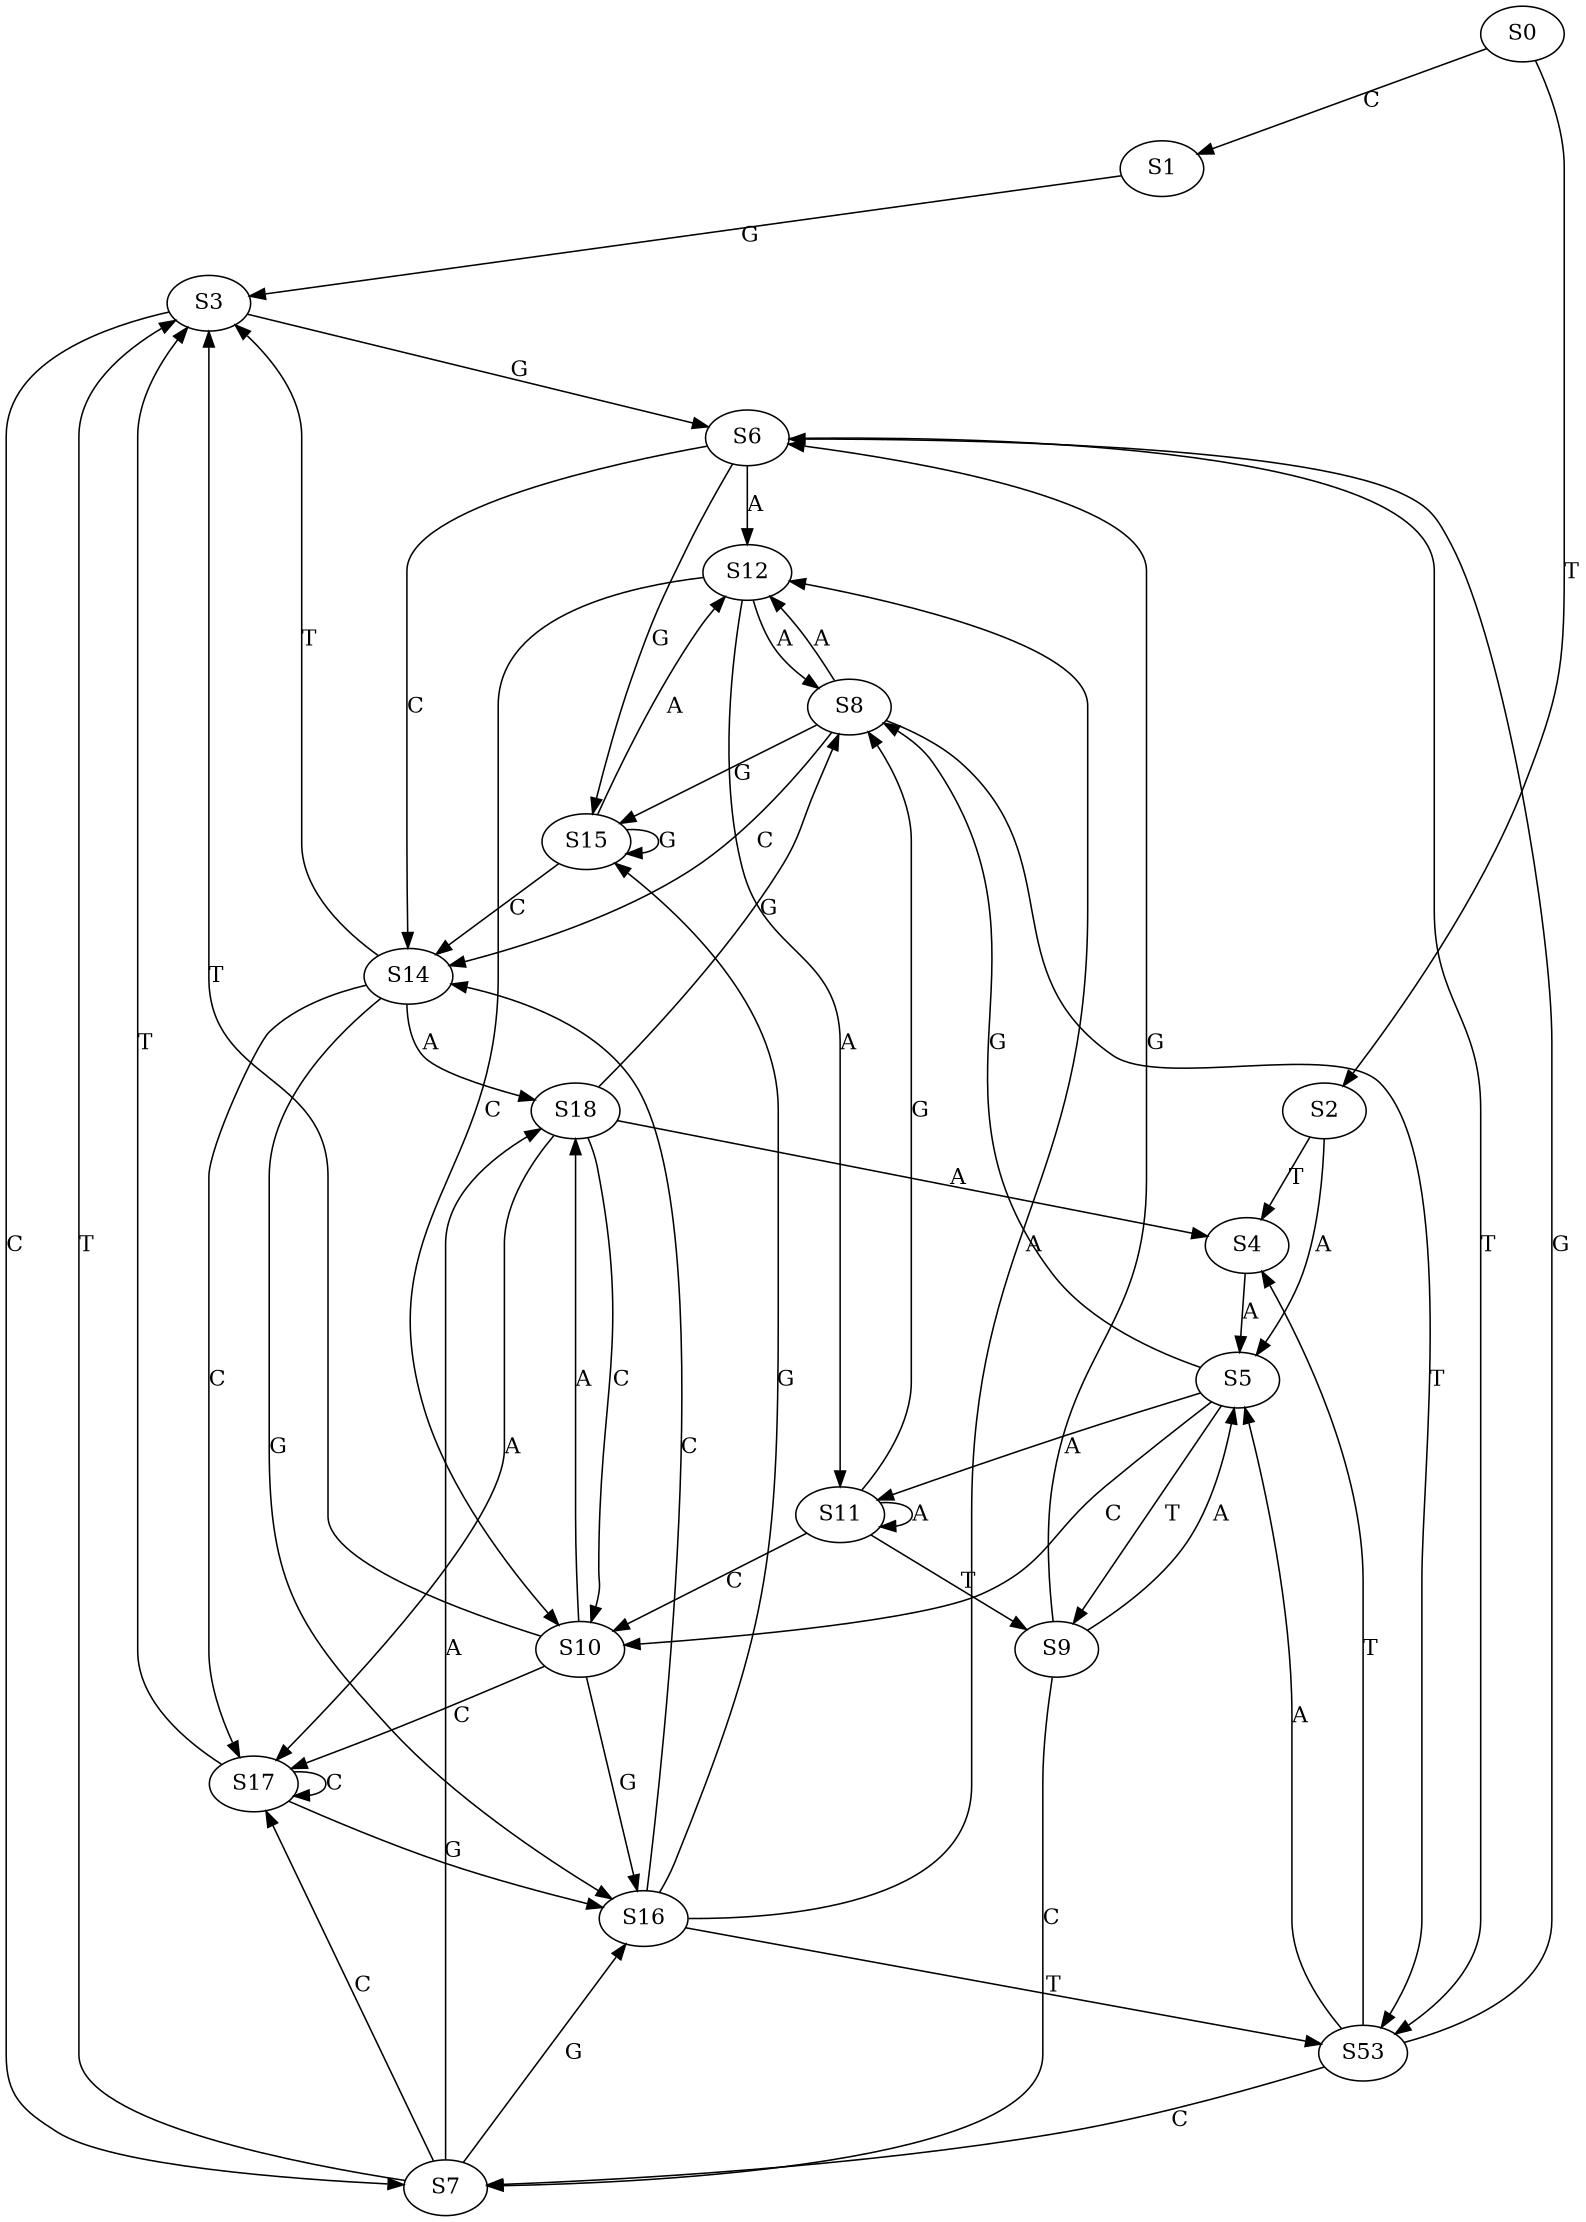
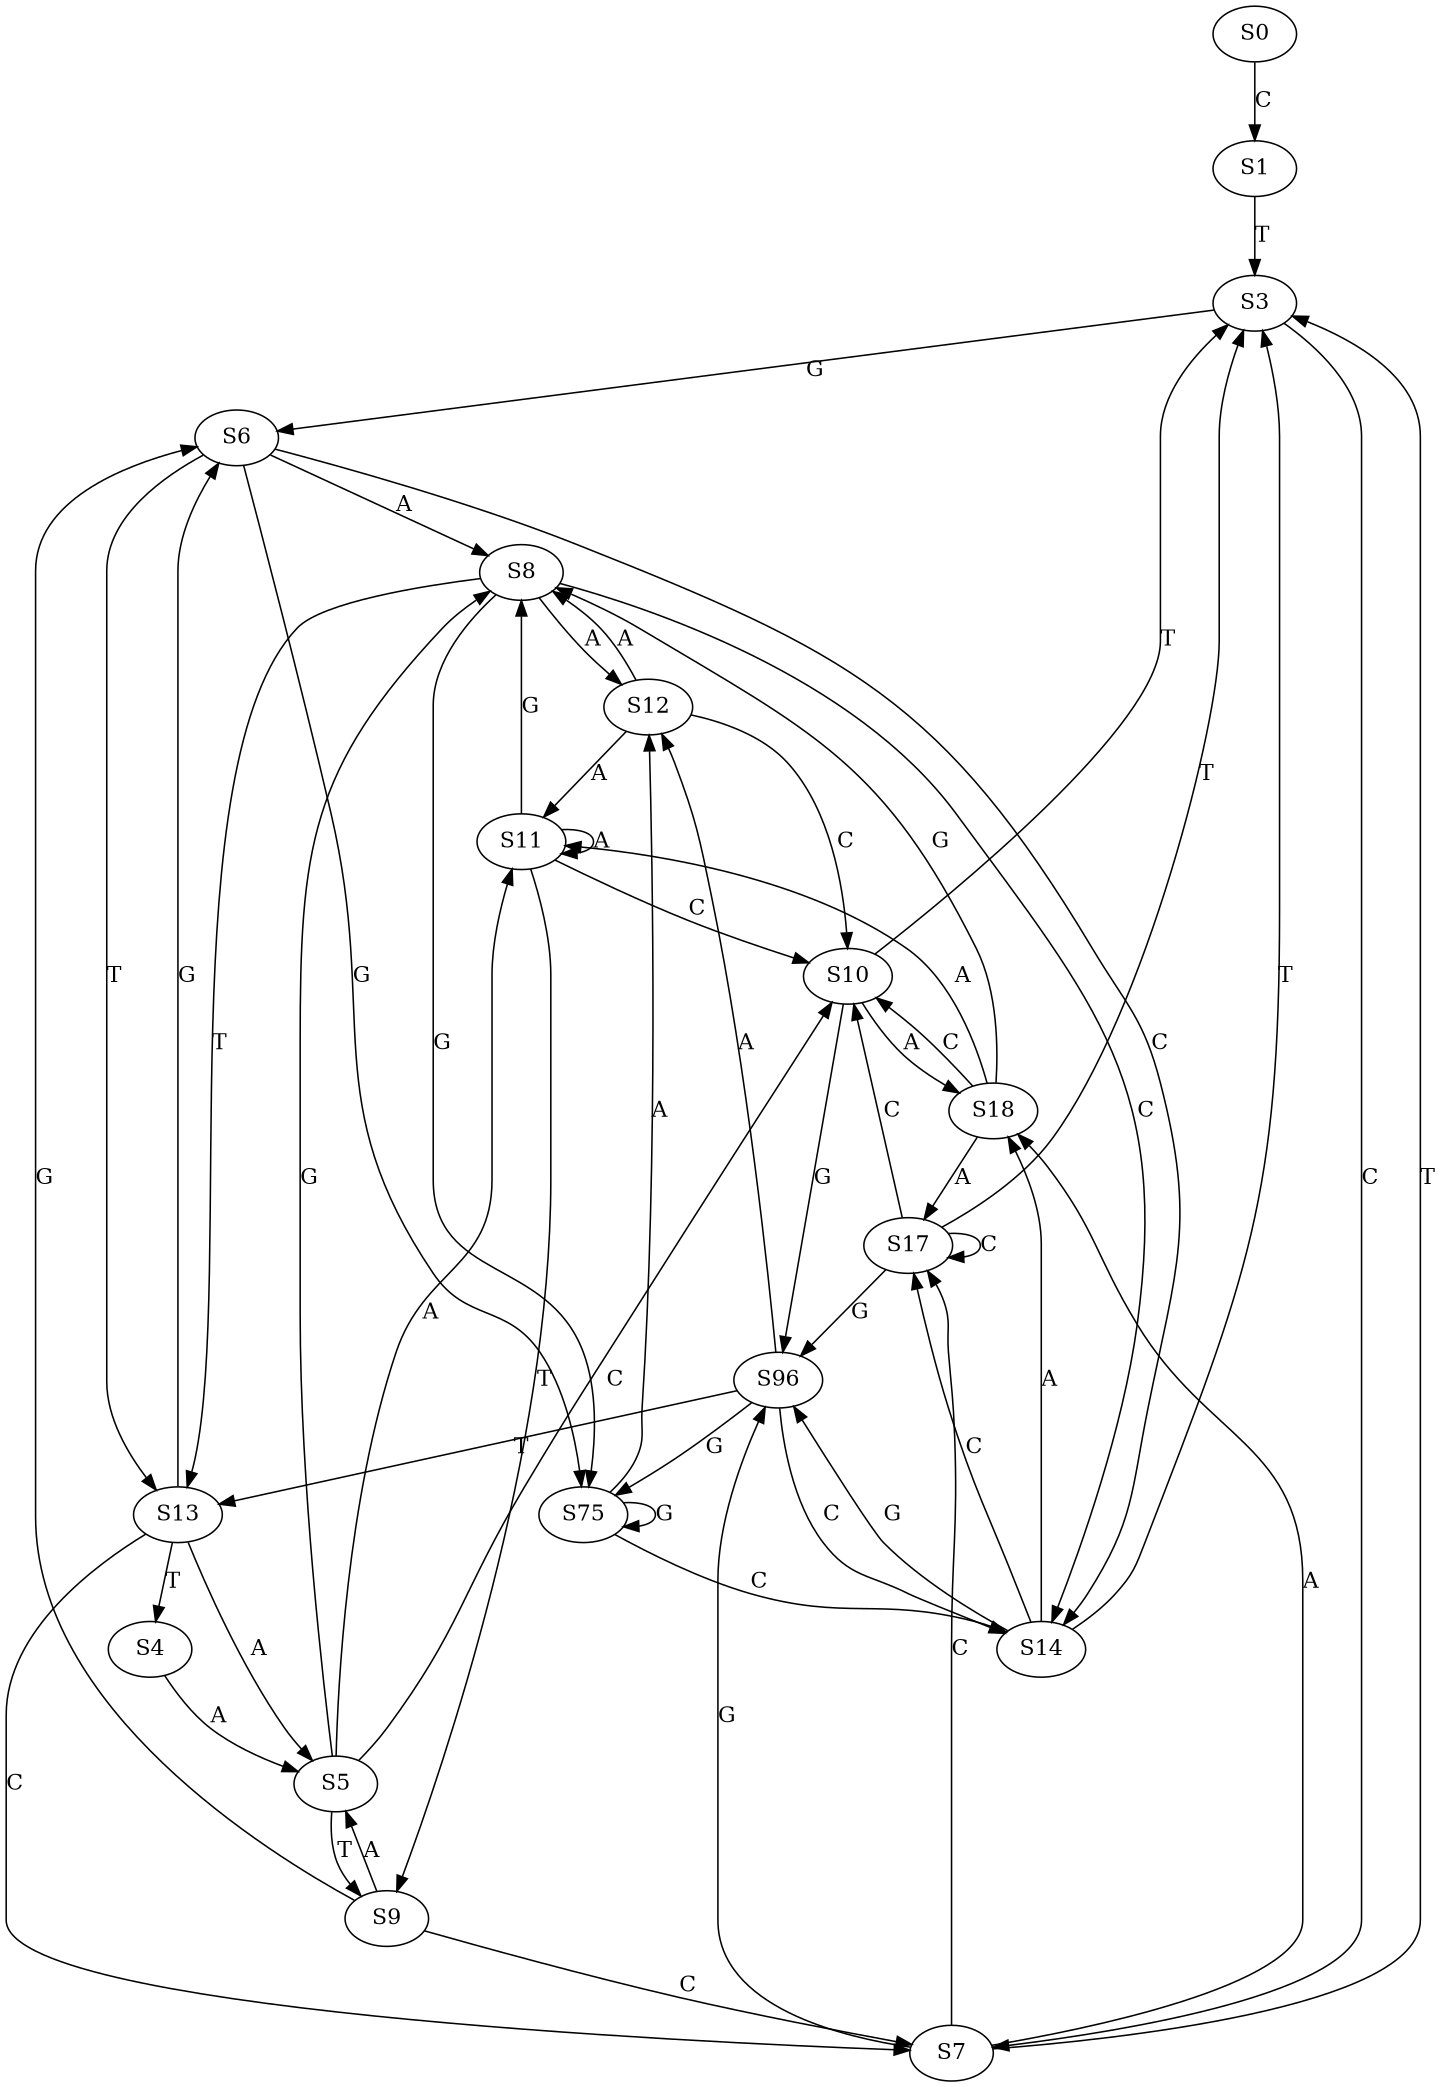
(750, 236) -> (1263, 236)
(747, 497) -> (372, 502)
(586, 842) -> (583, 1515)
(1324, 1111) -> none
(890, 1174) -> (826, 904)
(426, 1716) -> (880, 1119)
(644, 1919) -> (778, 1380)
(1363, 2053) -> (178, 1515)
